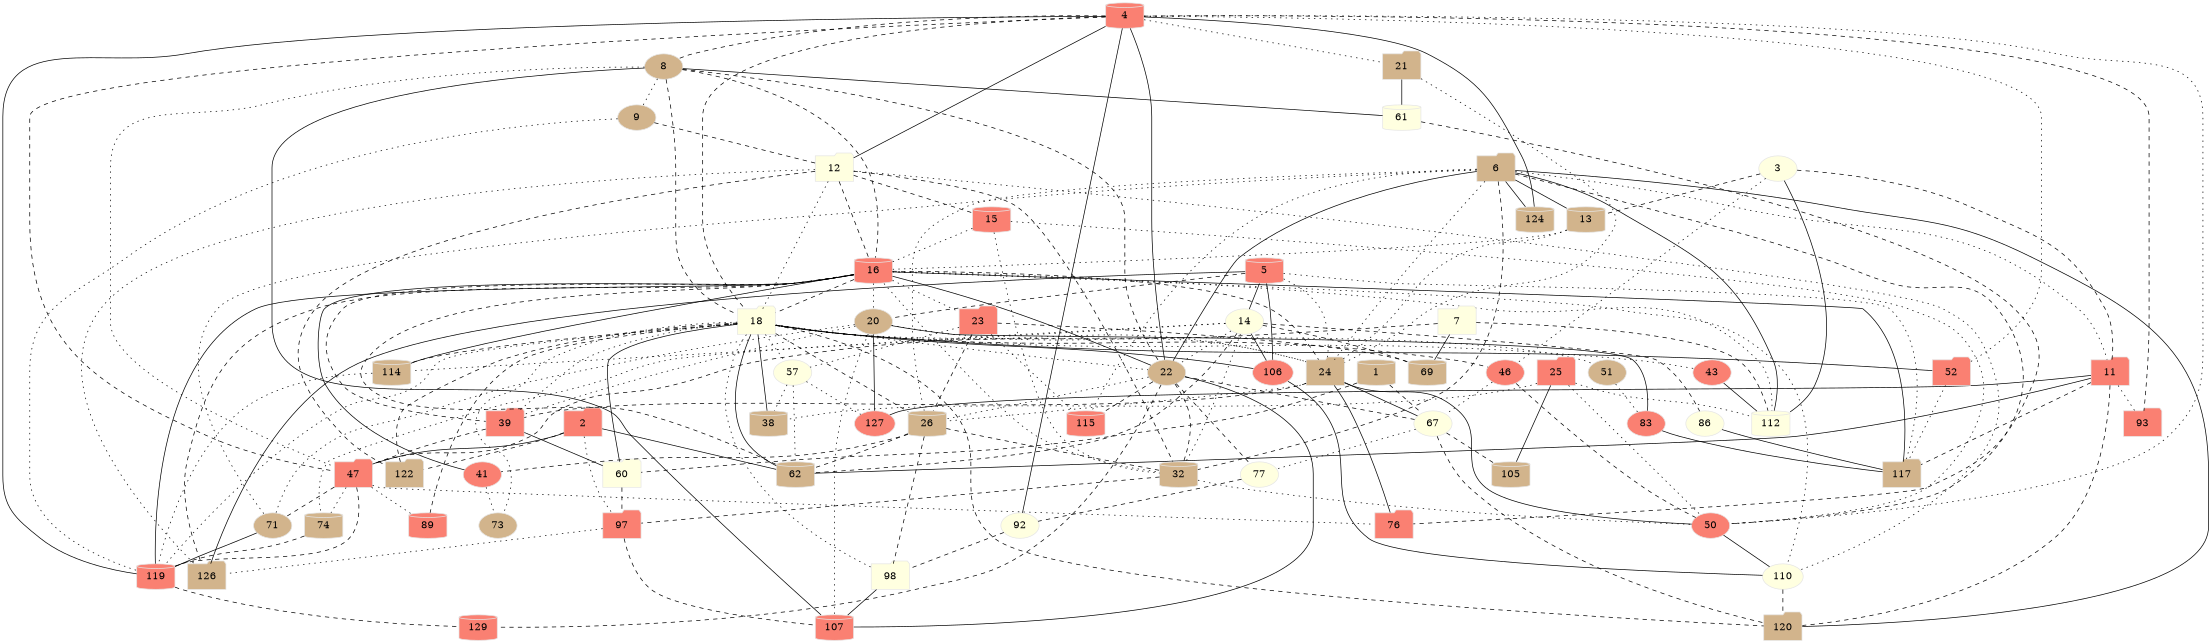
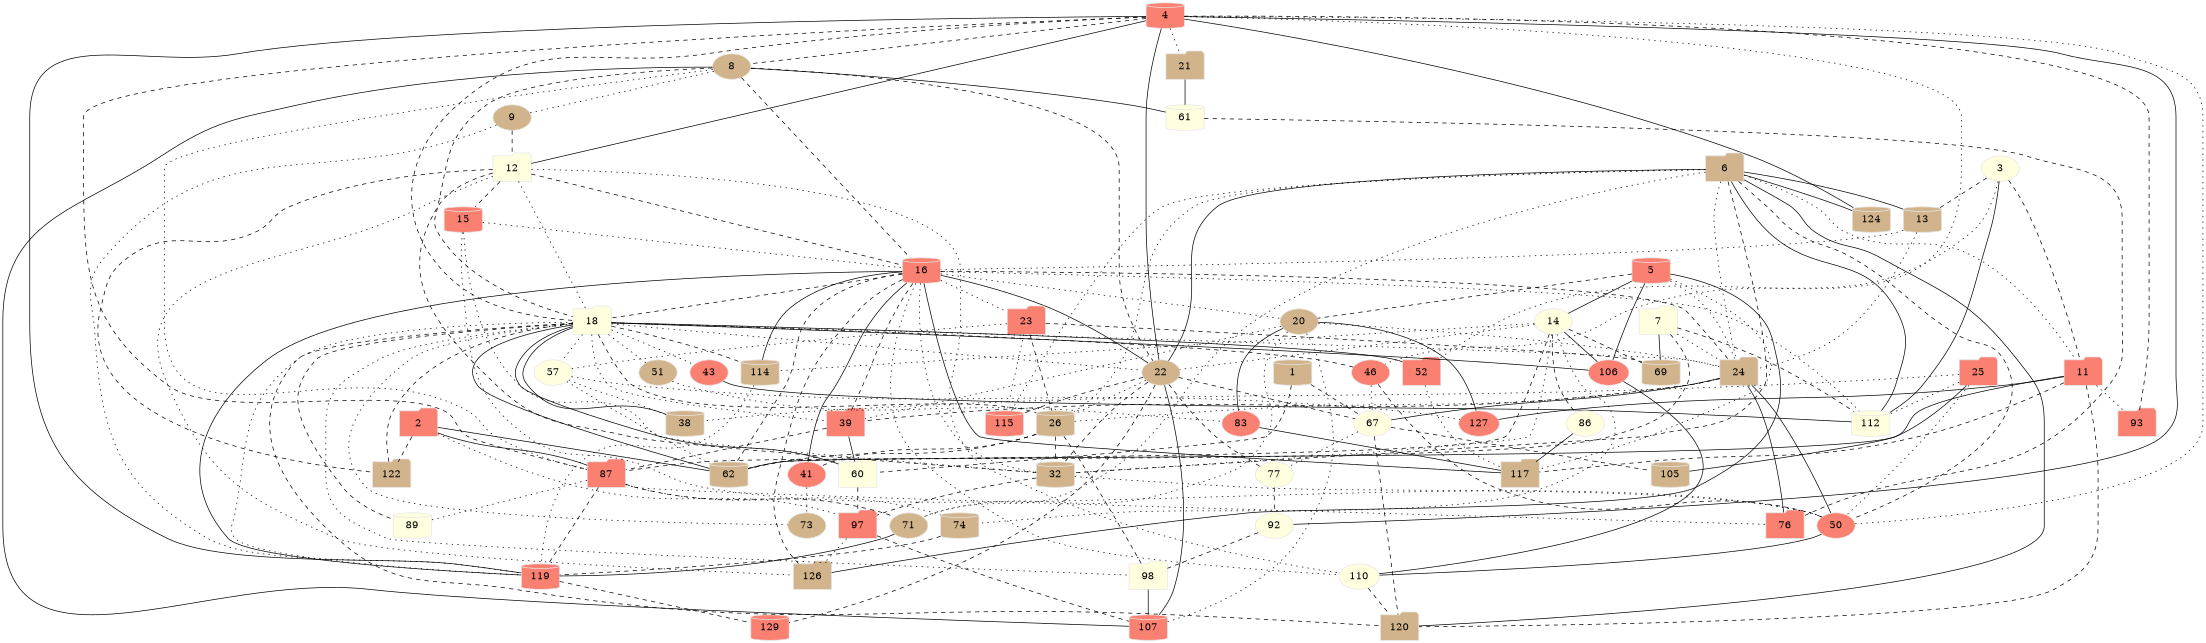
(1606, 239) -> (1699, 347)
(353, 475) -> (606, 475)
(428, 526) -> (412, 526)
